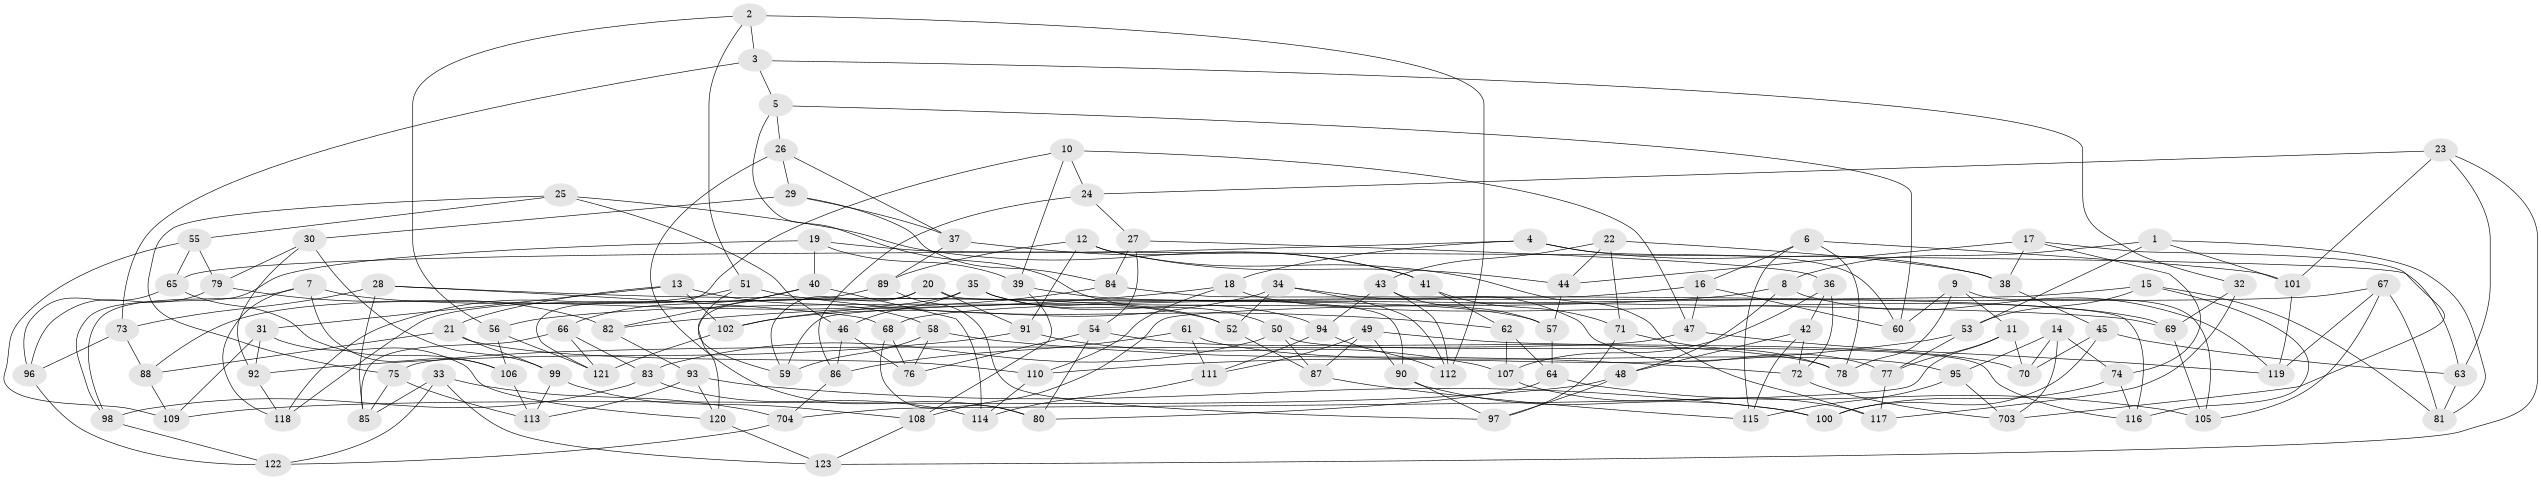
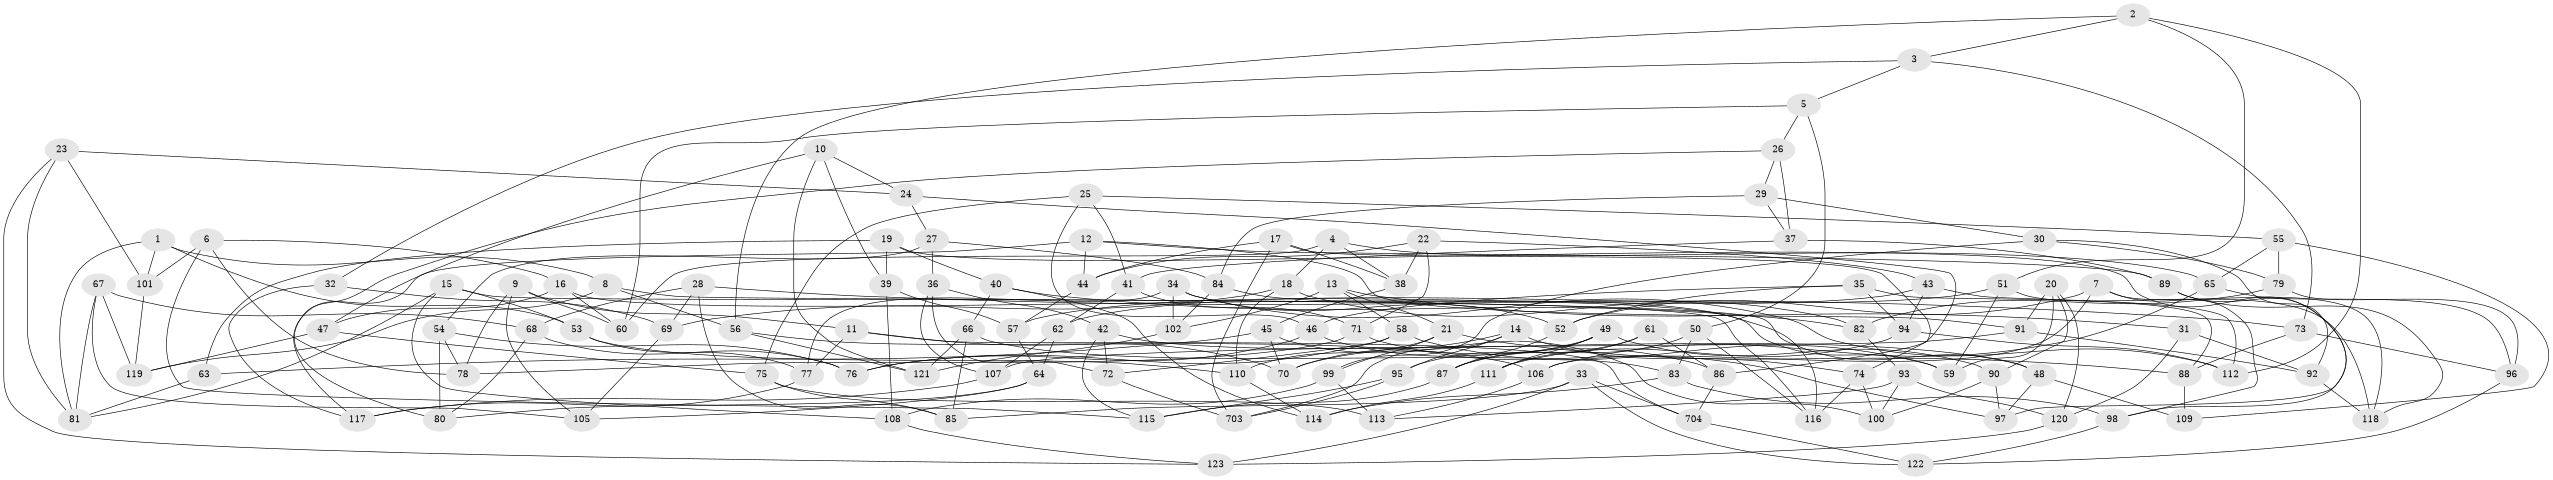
(2490, 258) -> (28, 288)
(217, 375) -> none
